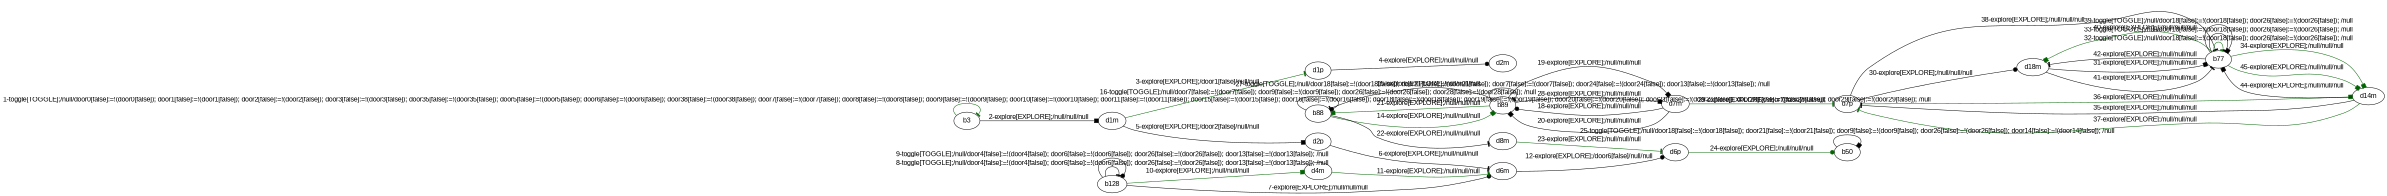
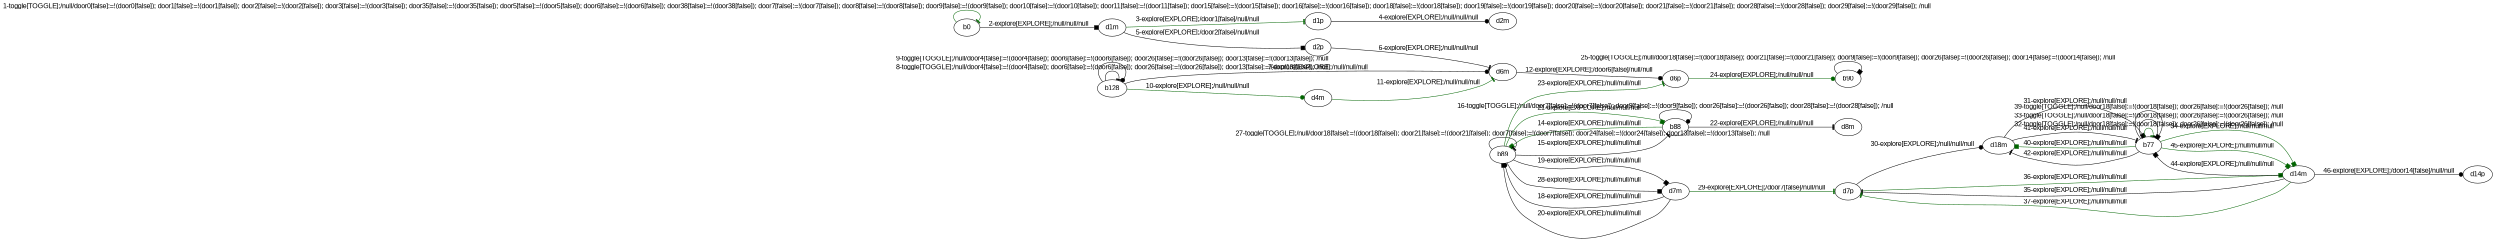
(2029, 26) -> none
(967, 121) -> (967, 28)
(1588, 147) -> (1568, 92)
(1847, 152) -> (1848, 79)
none -> (2478, 174)
(1213, 178) -> (1214, 93)
